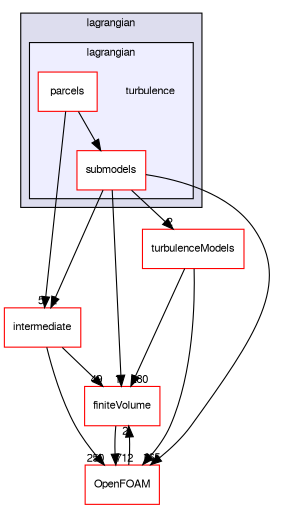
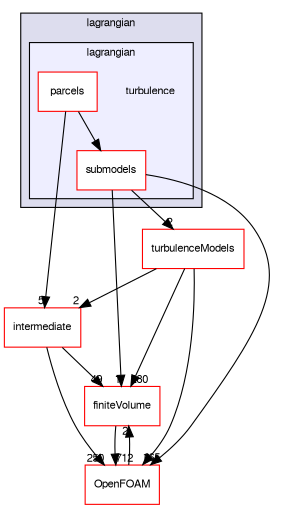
(79, 244) -> (125, 285)
